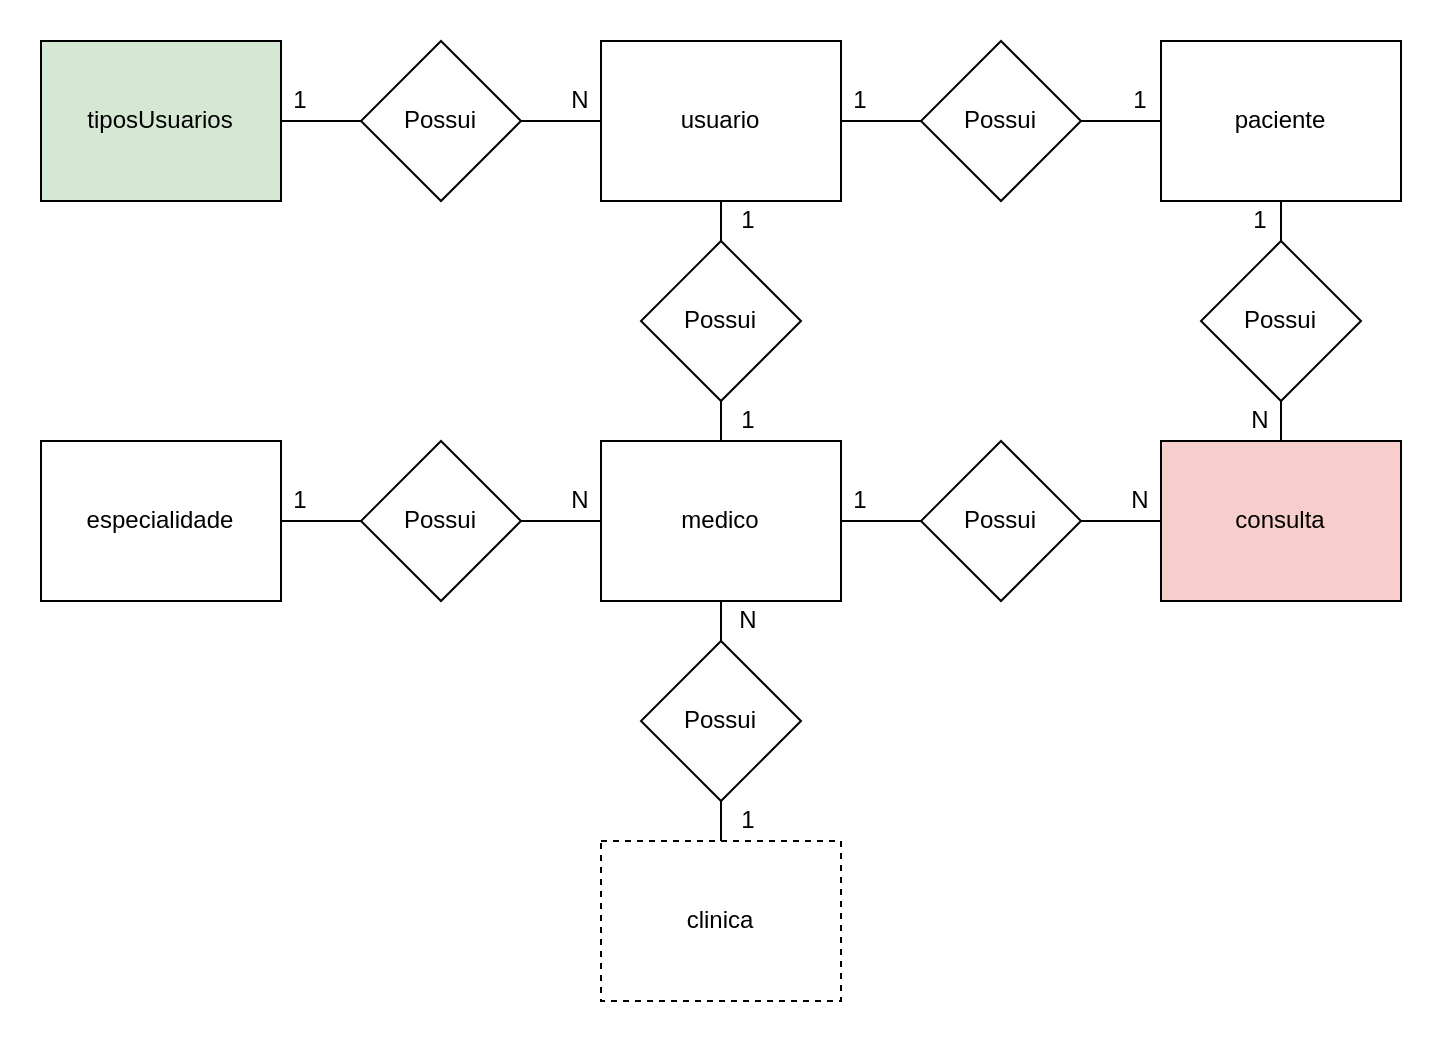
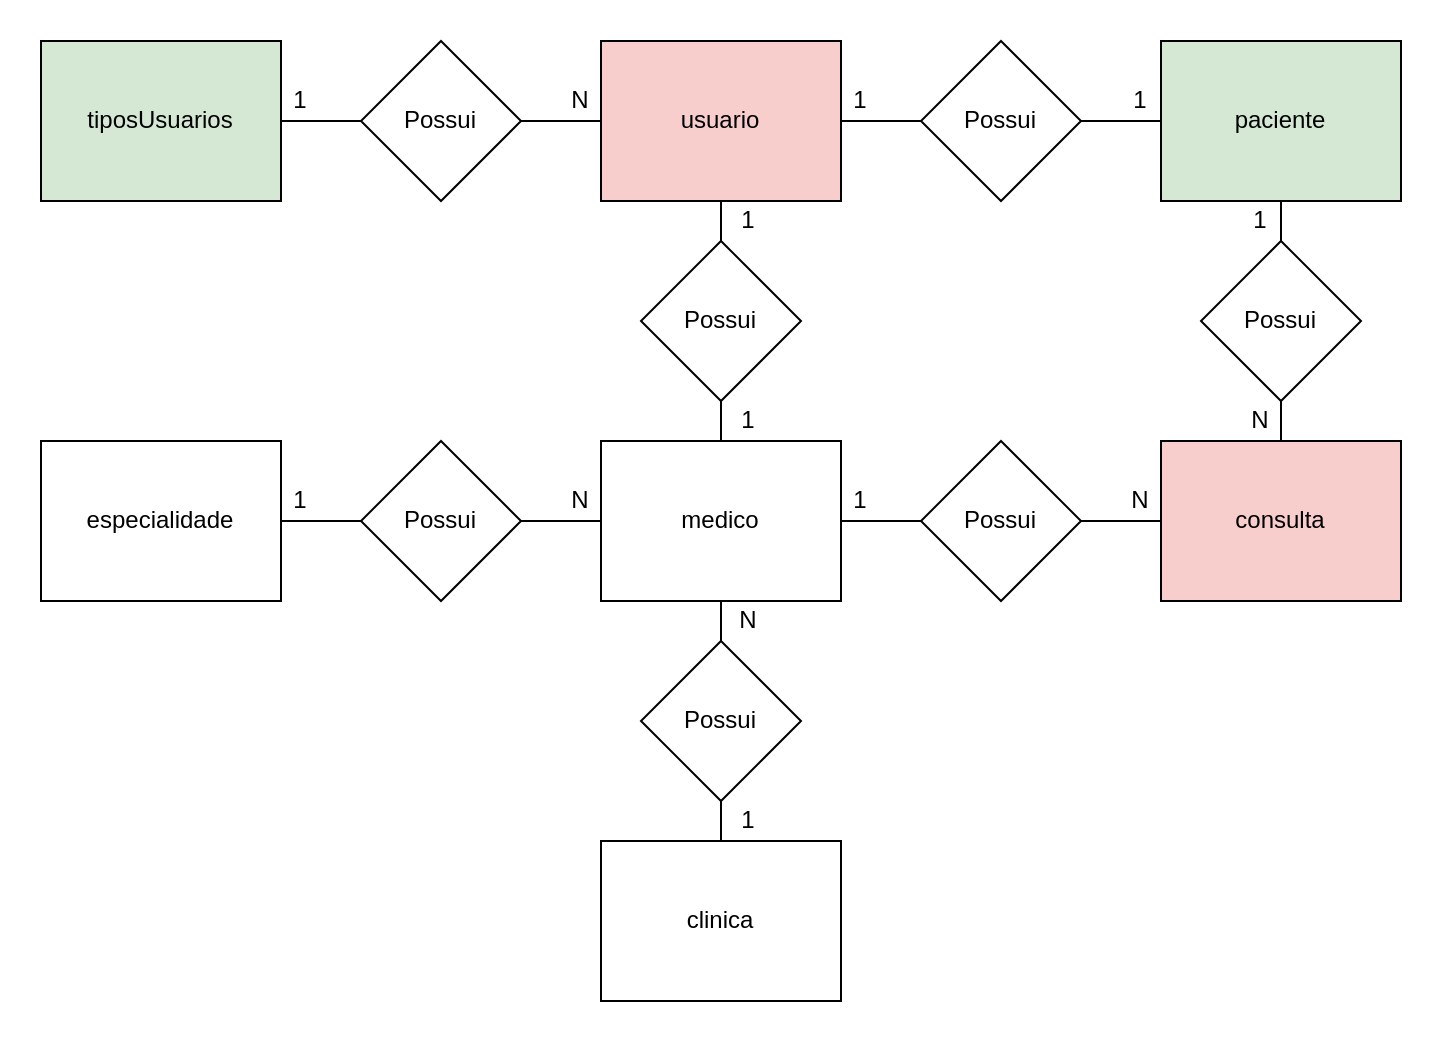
(721, 121) -> (721, 121)
(1281, 121) -> (1281, 121)
(721, 921) -> (721, 921)
